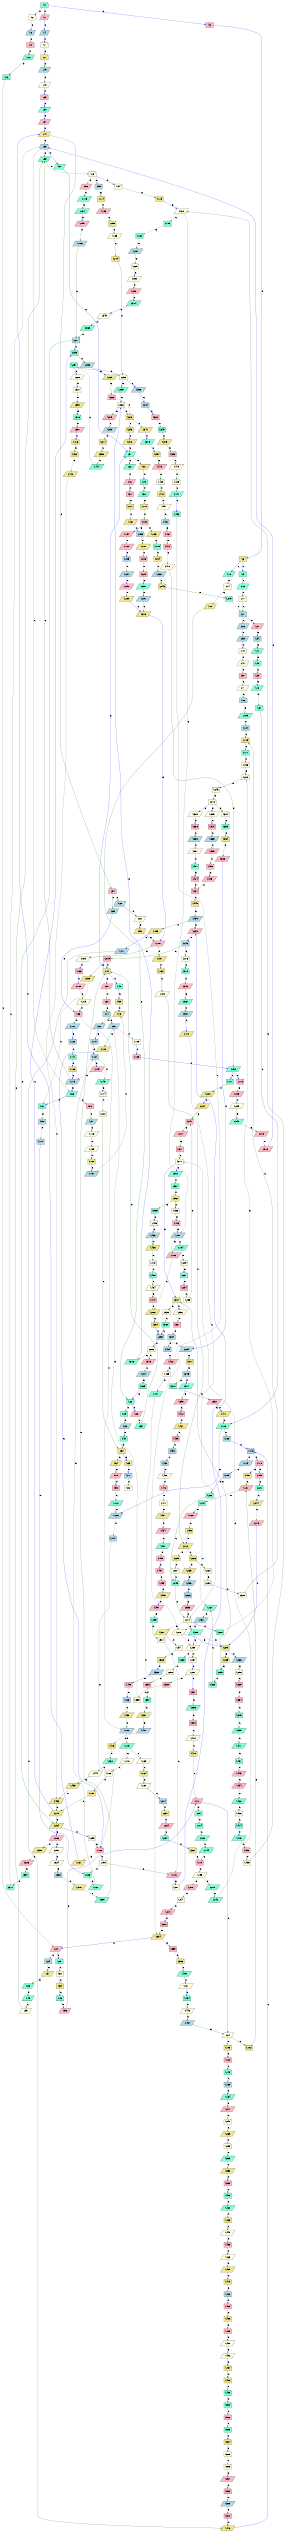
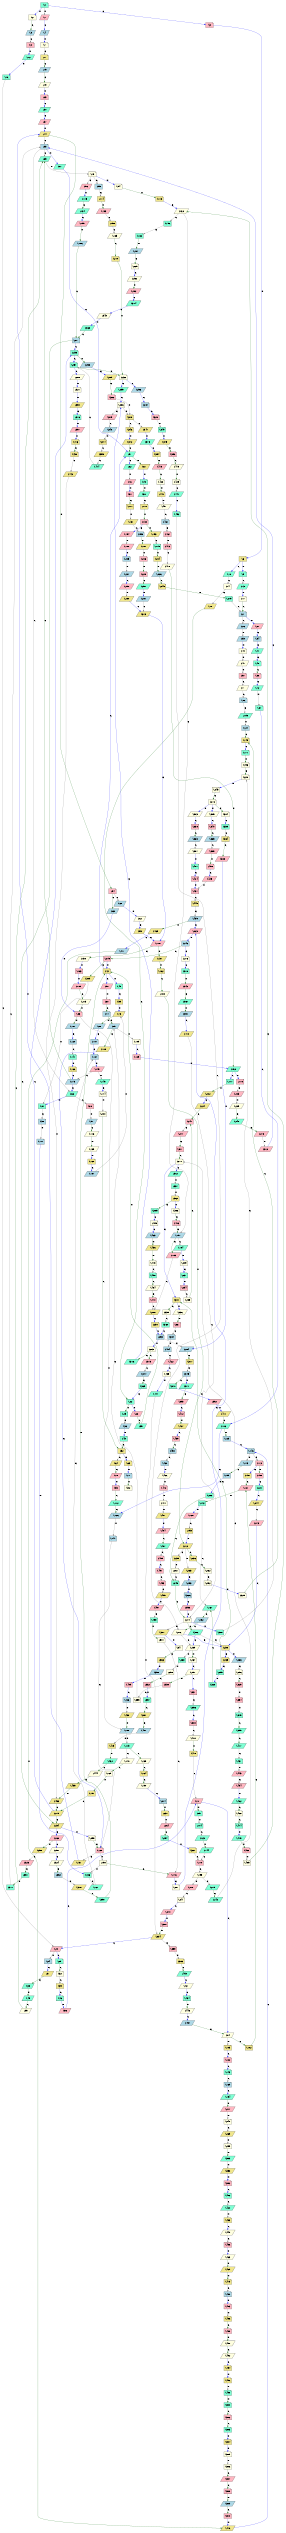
none -> (74, 358)
(106, 1067) -> (100, 1075)
(191, 1564) -> (186, 1558)
